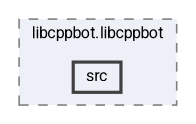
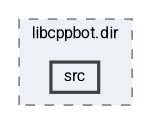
(98, 34) -> (76, 34)
